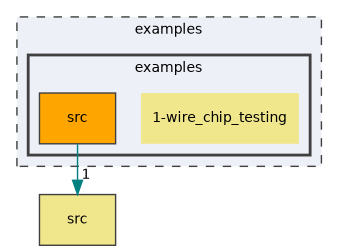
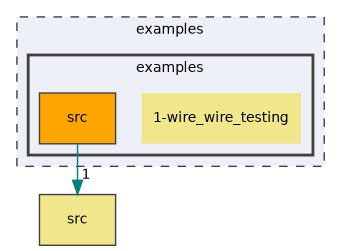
(220, 118) -> (221, 118)
